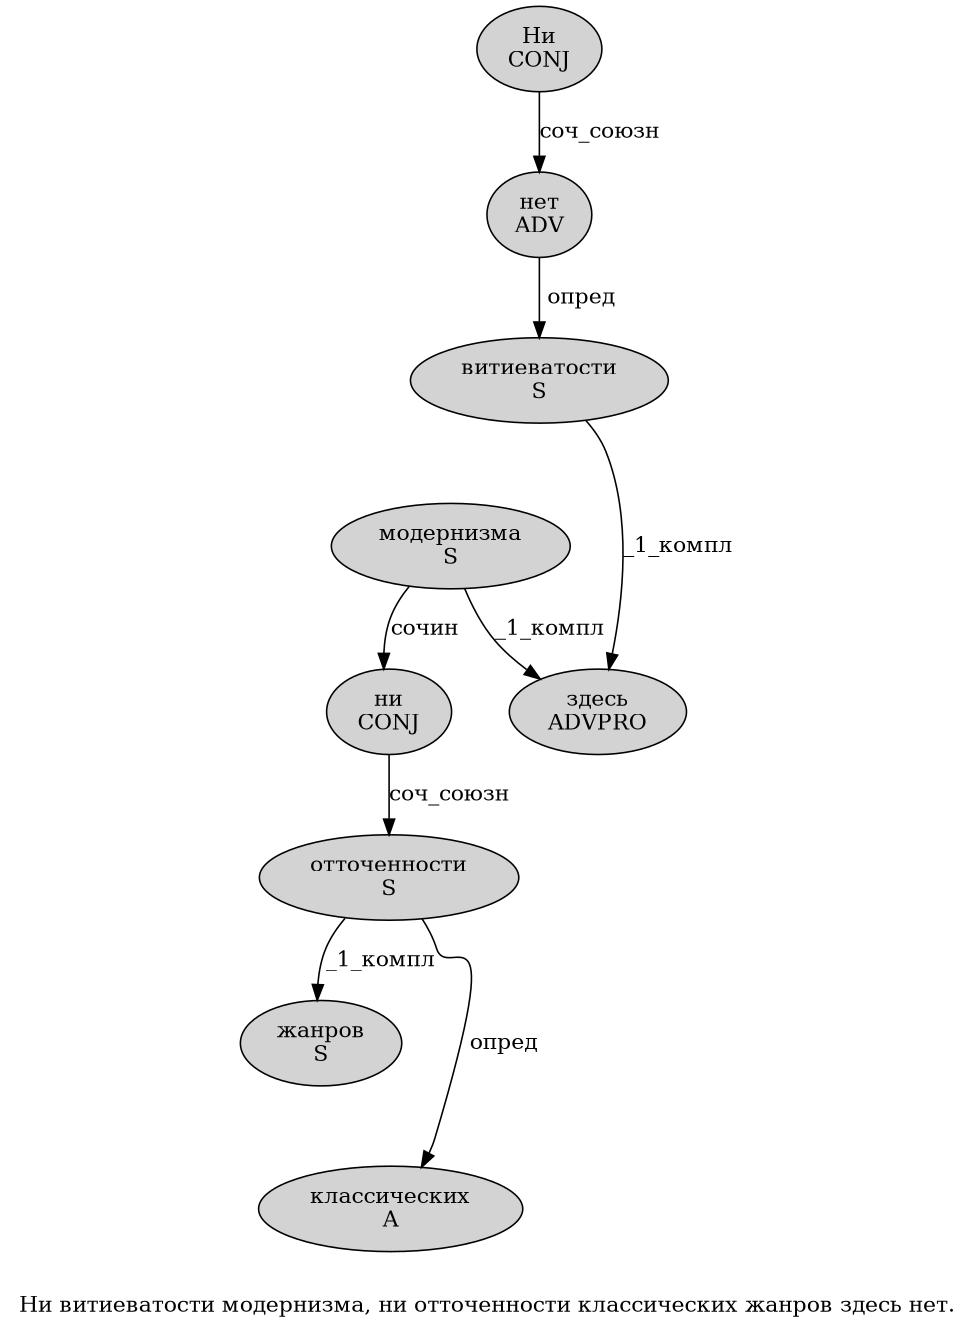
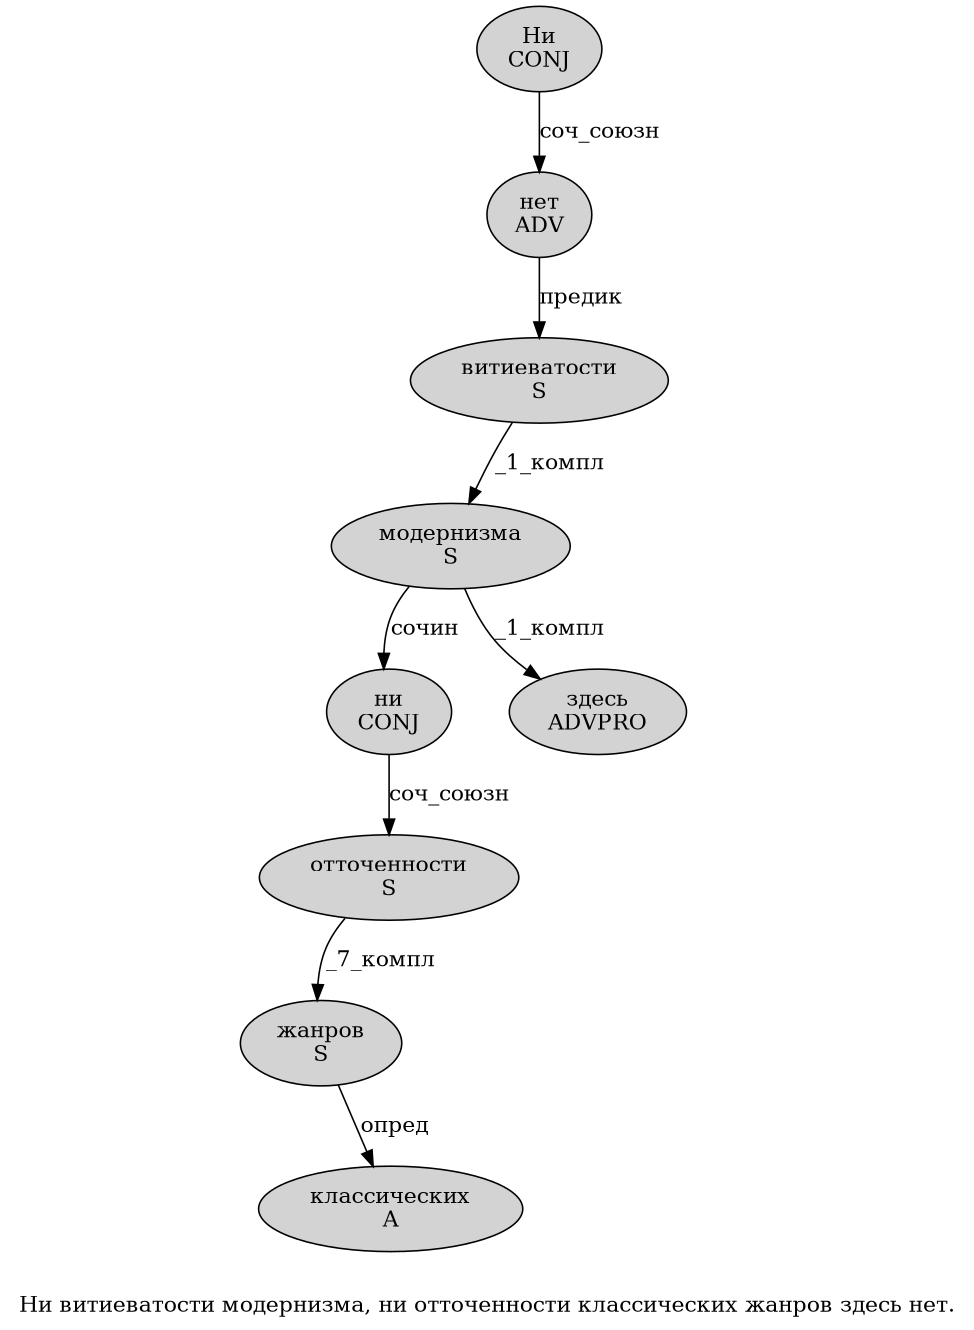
(581, 298) -> (581, 298)
(622, 534) -> (493, 455)
(381, 960) -> (381, 960)
(465, 1024) -> (353, 1118)
